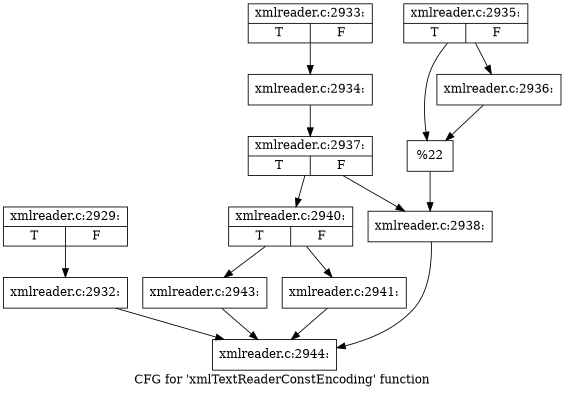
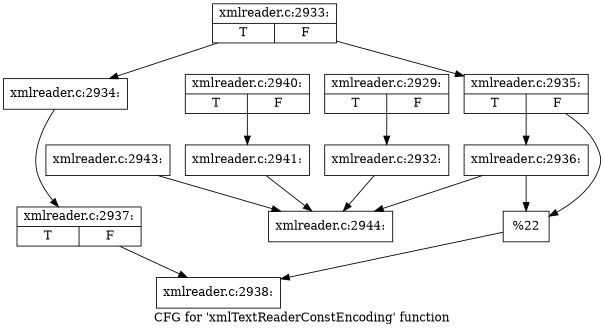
none -> (396, 57)
(302, 187) -> none
(248, 259) -> none
(411, 312) -> (433, 192)
